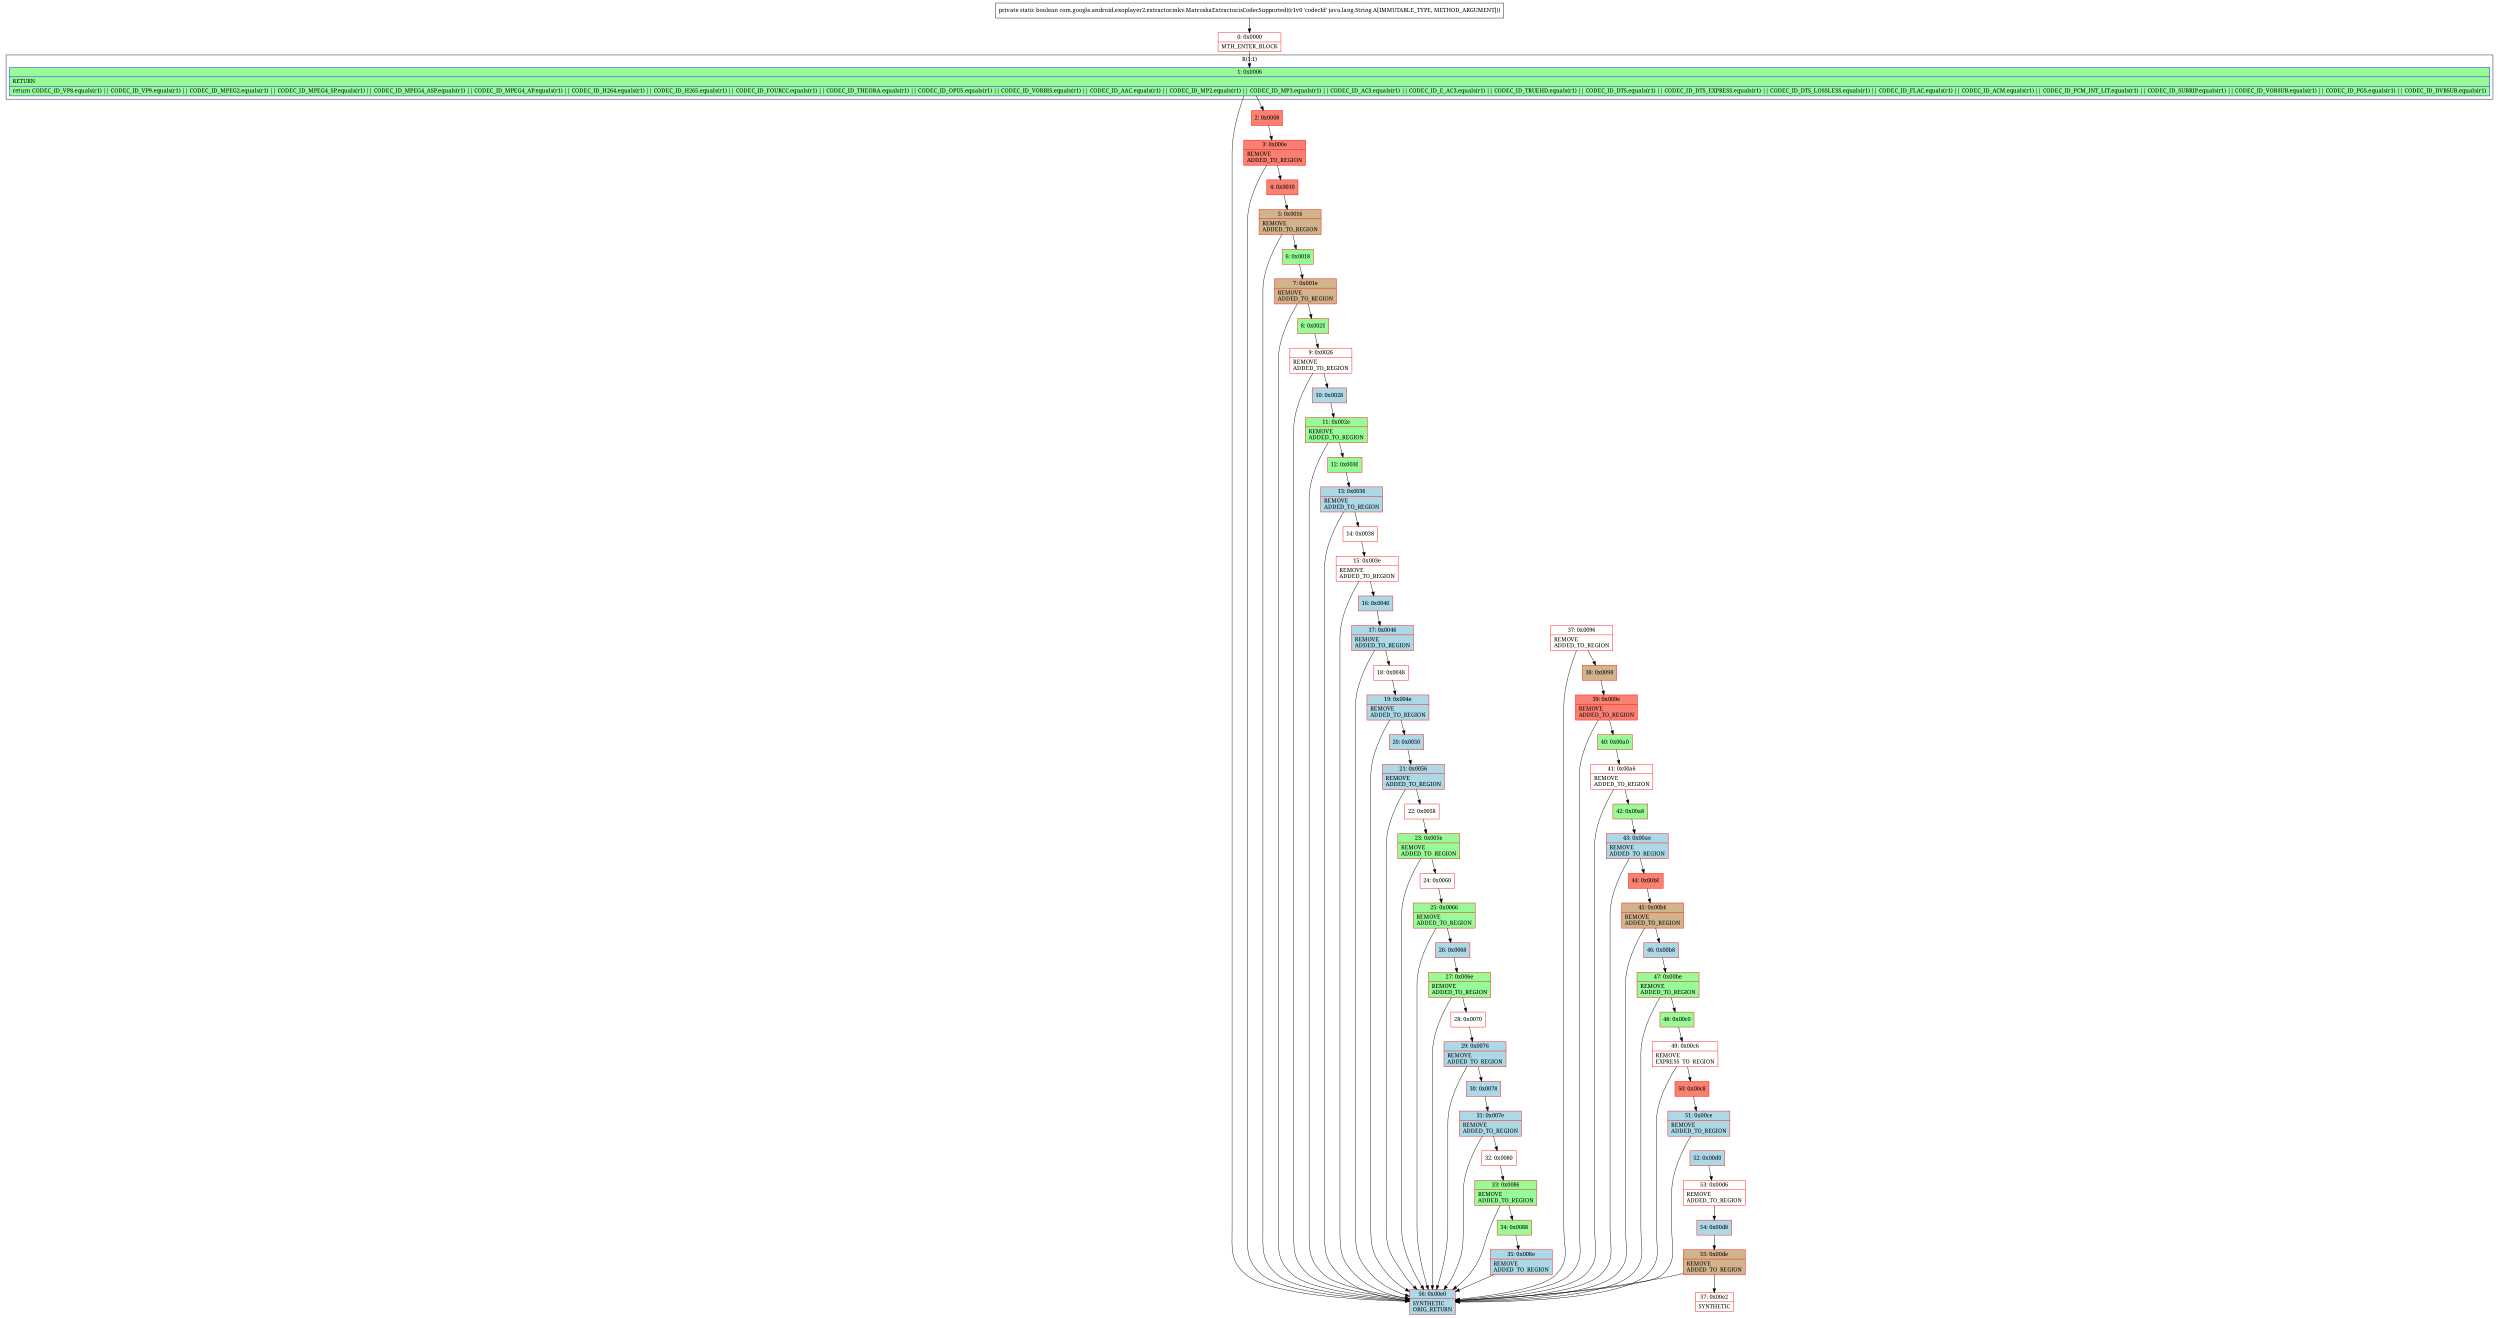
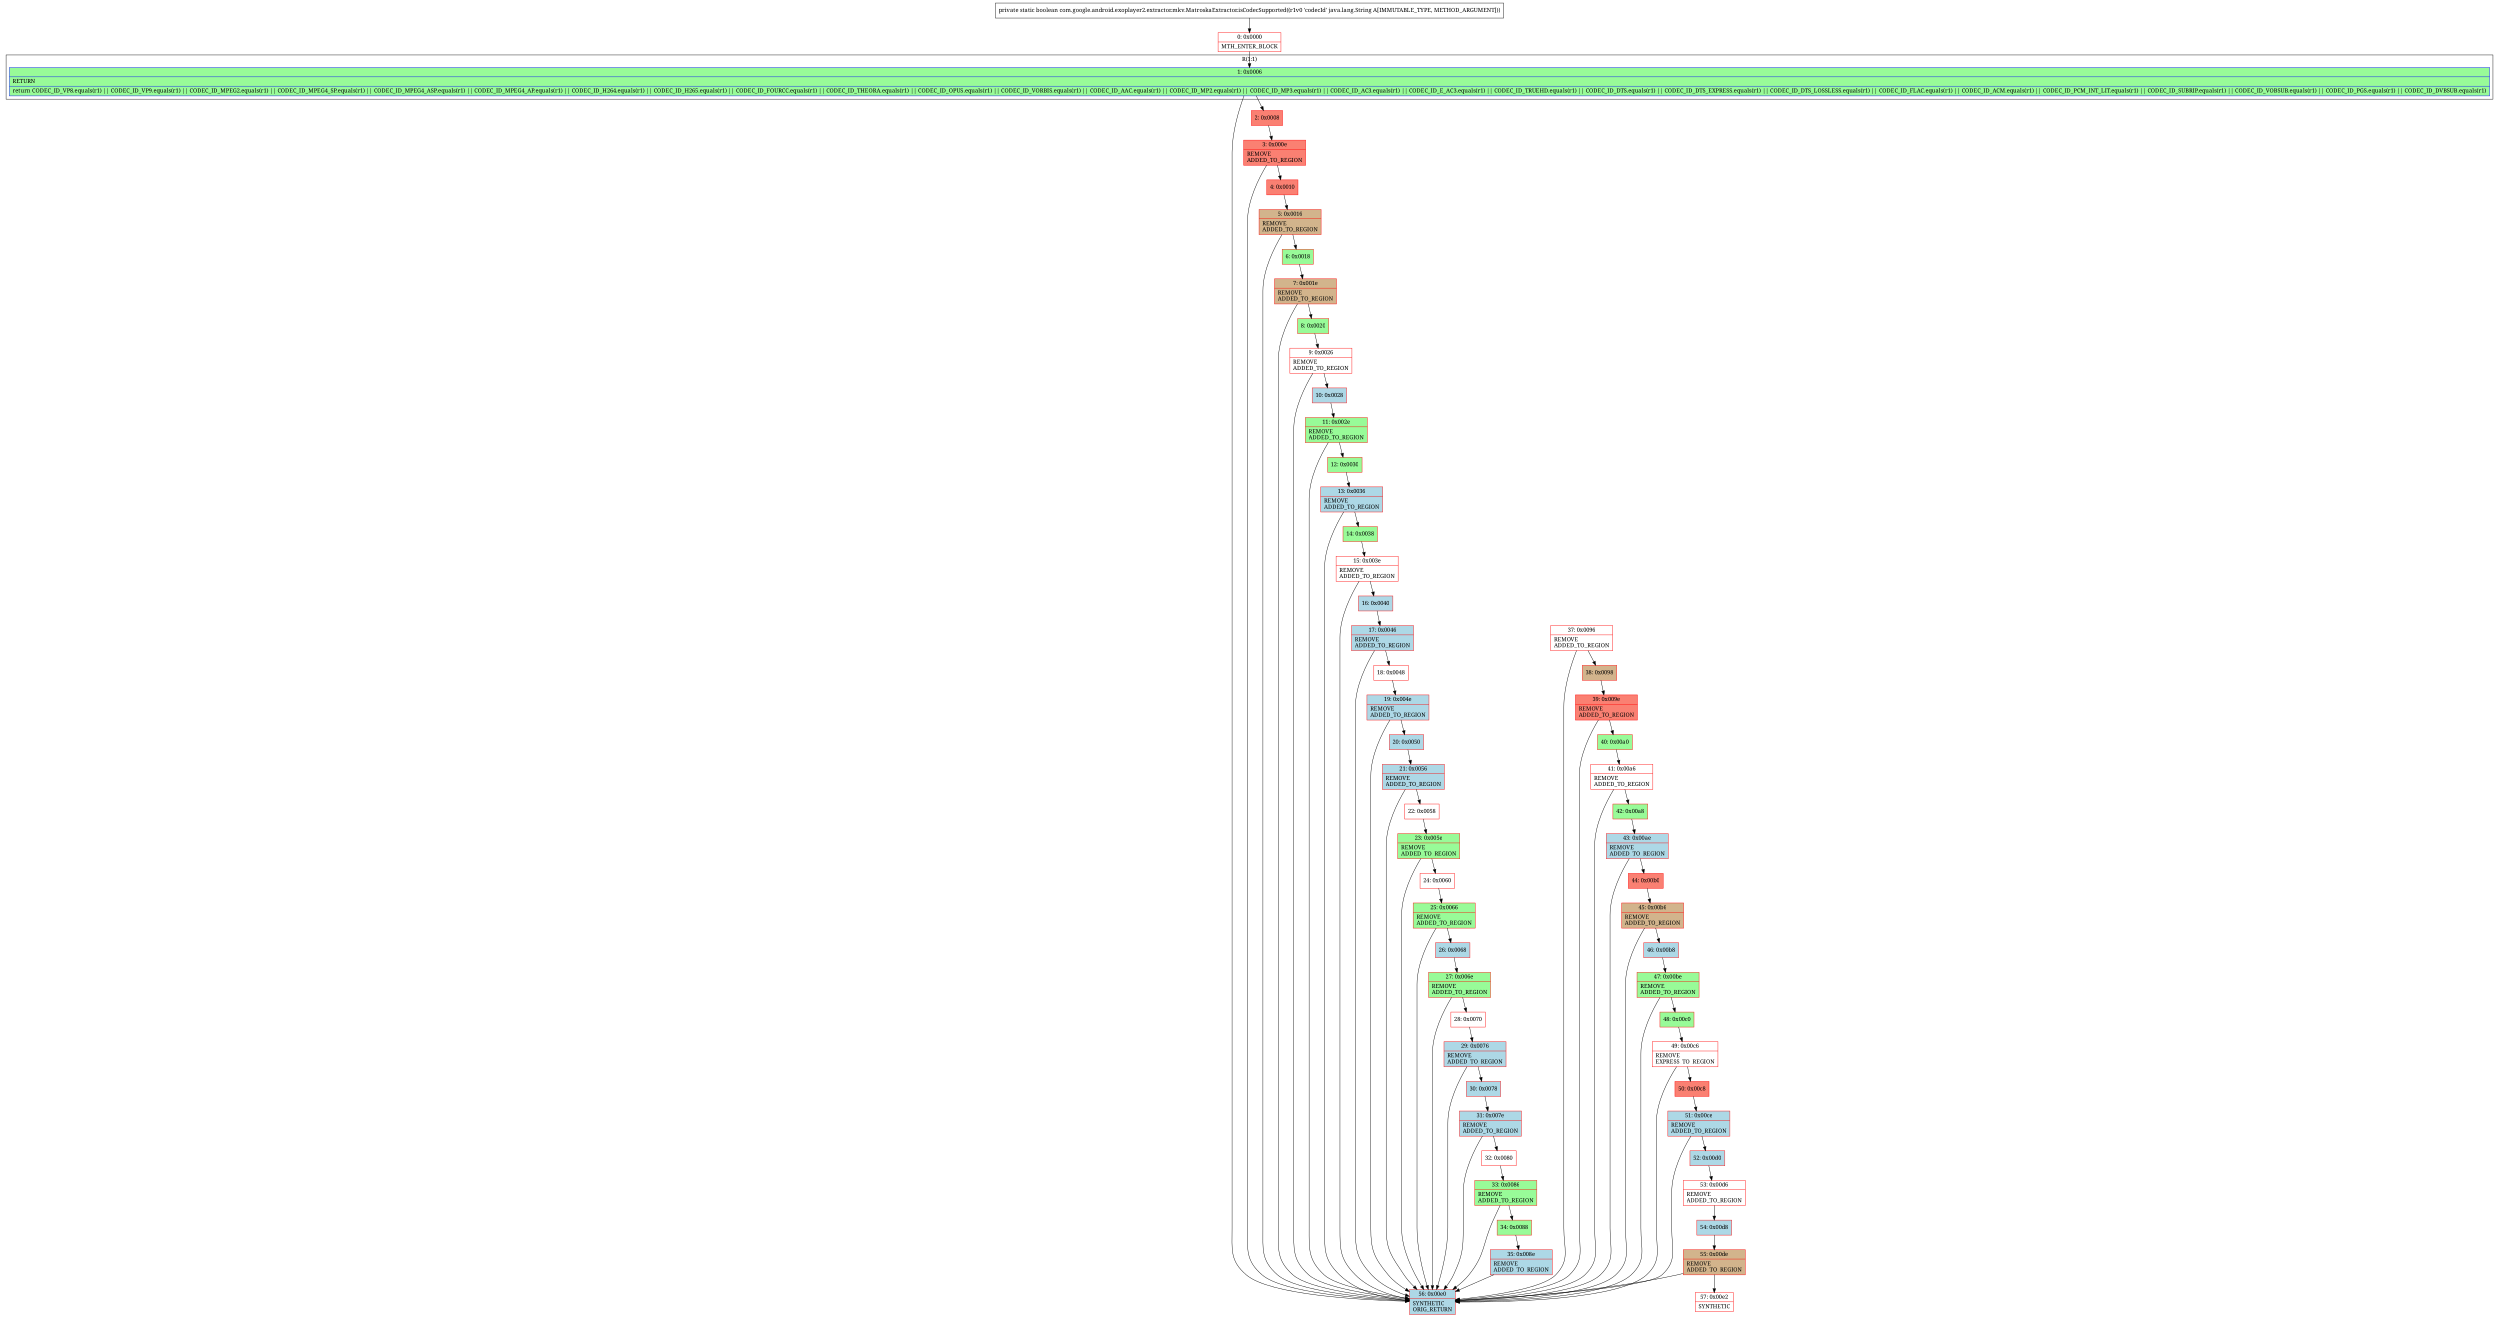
(1360, 534) -> (1360, 534)
none -> (1703, 1141)
